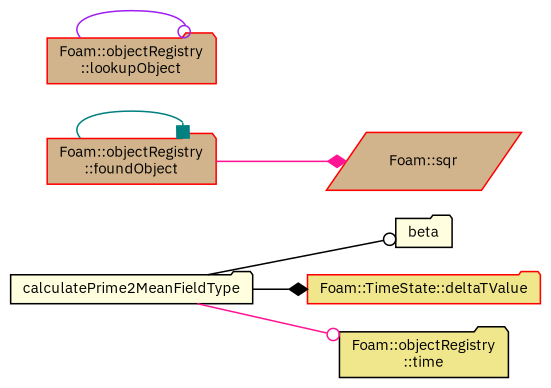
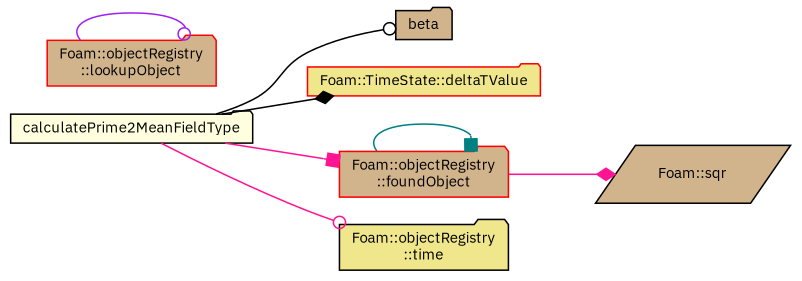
none -> (274, 151)
(424, 161) -> (693, 174)
(424, 233) -> (424, 25)
